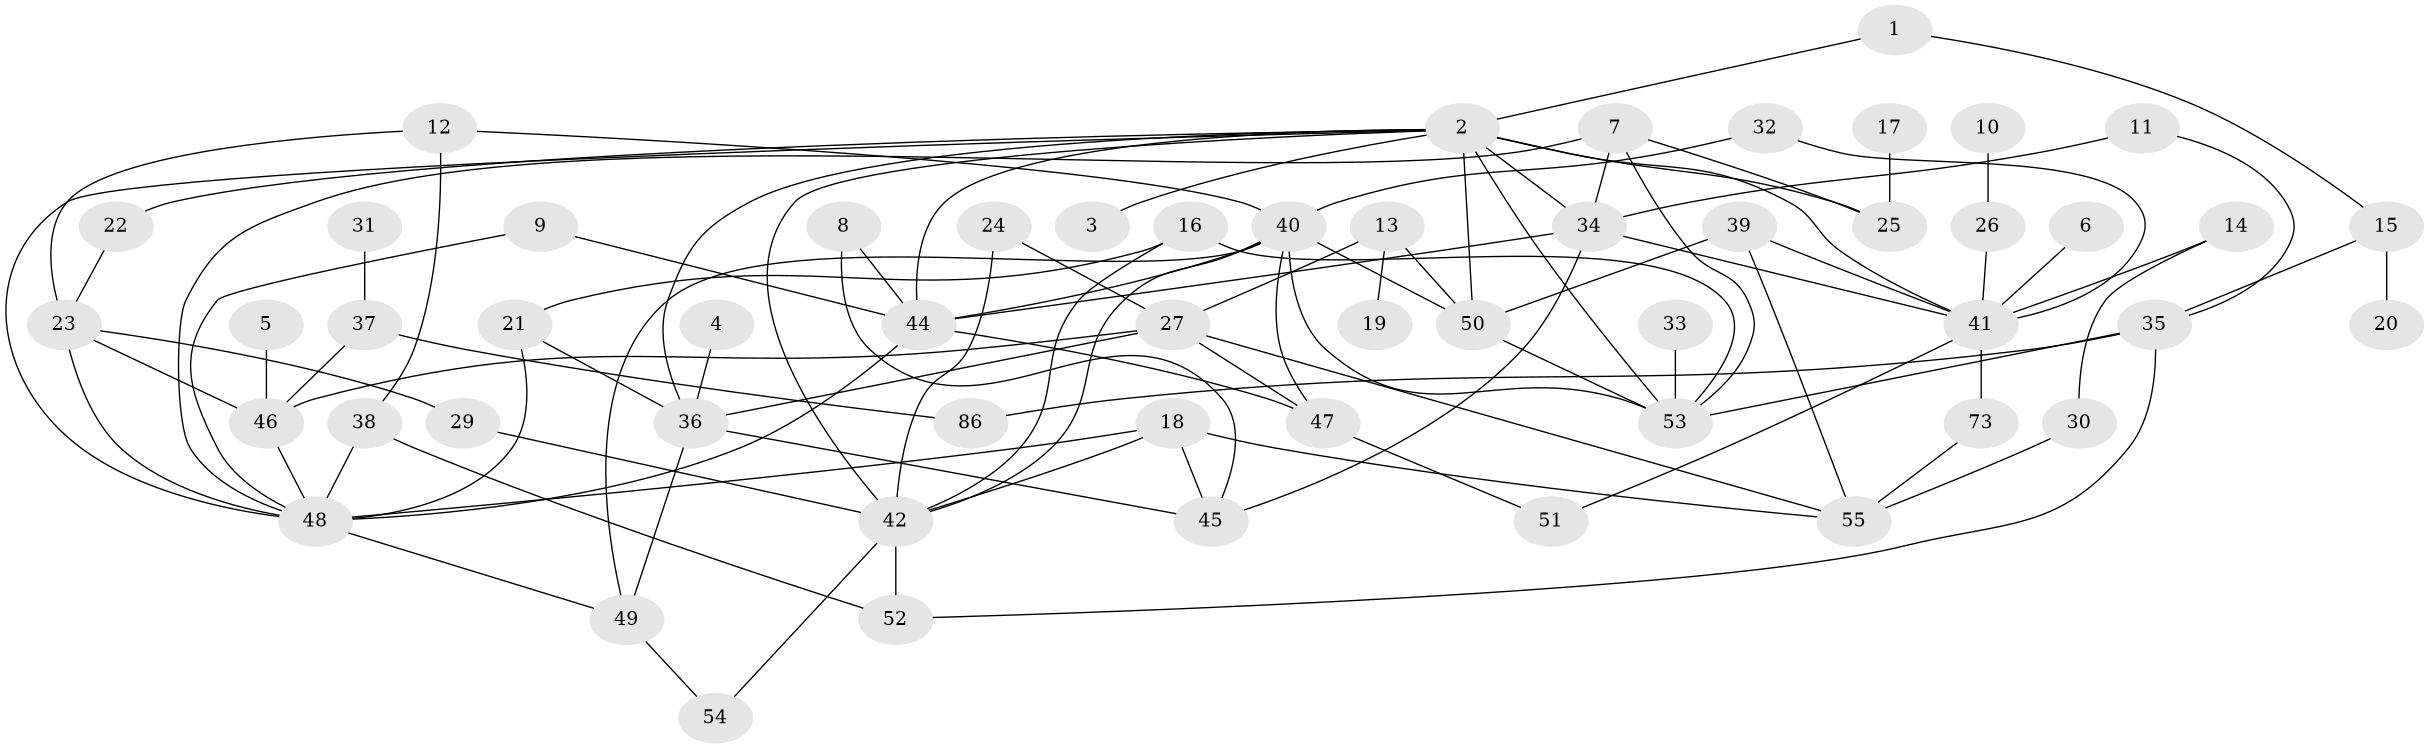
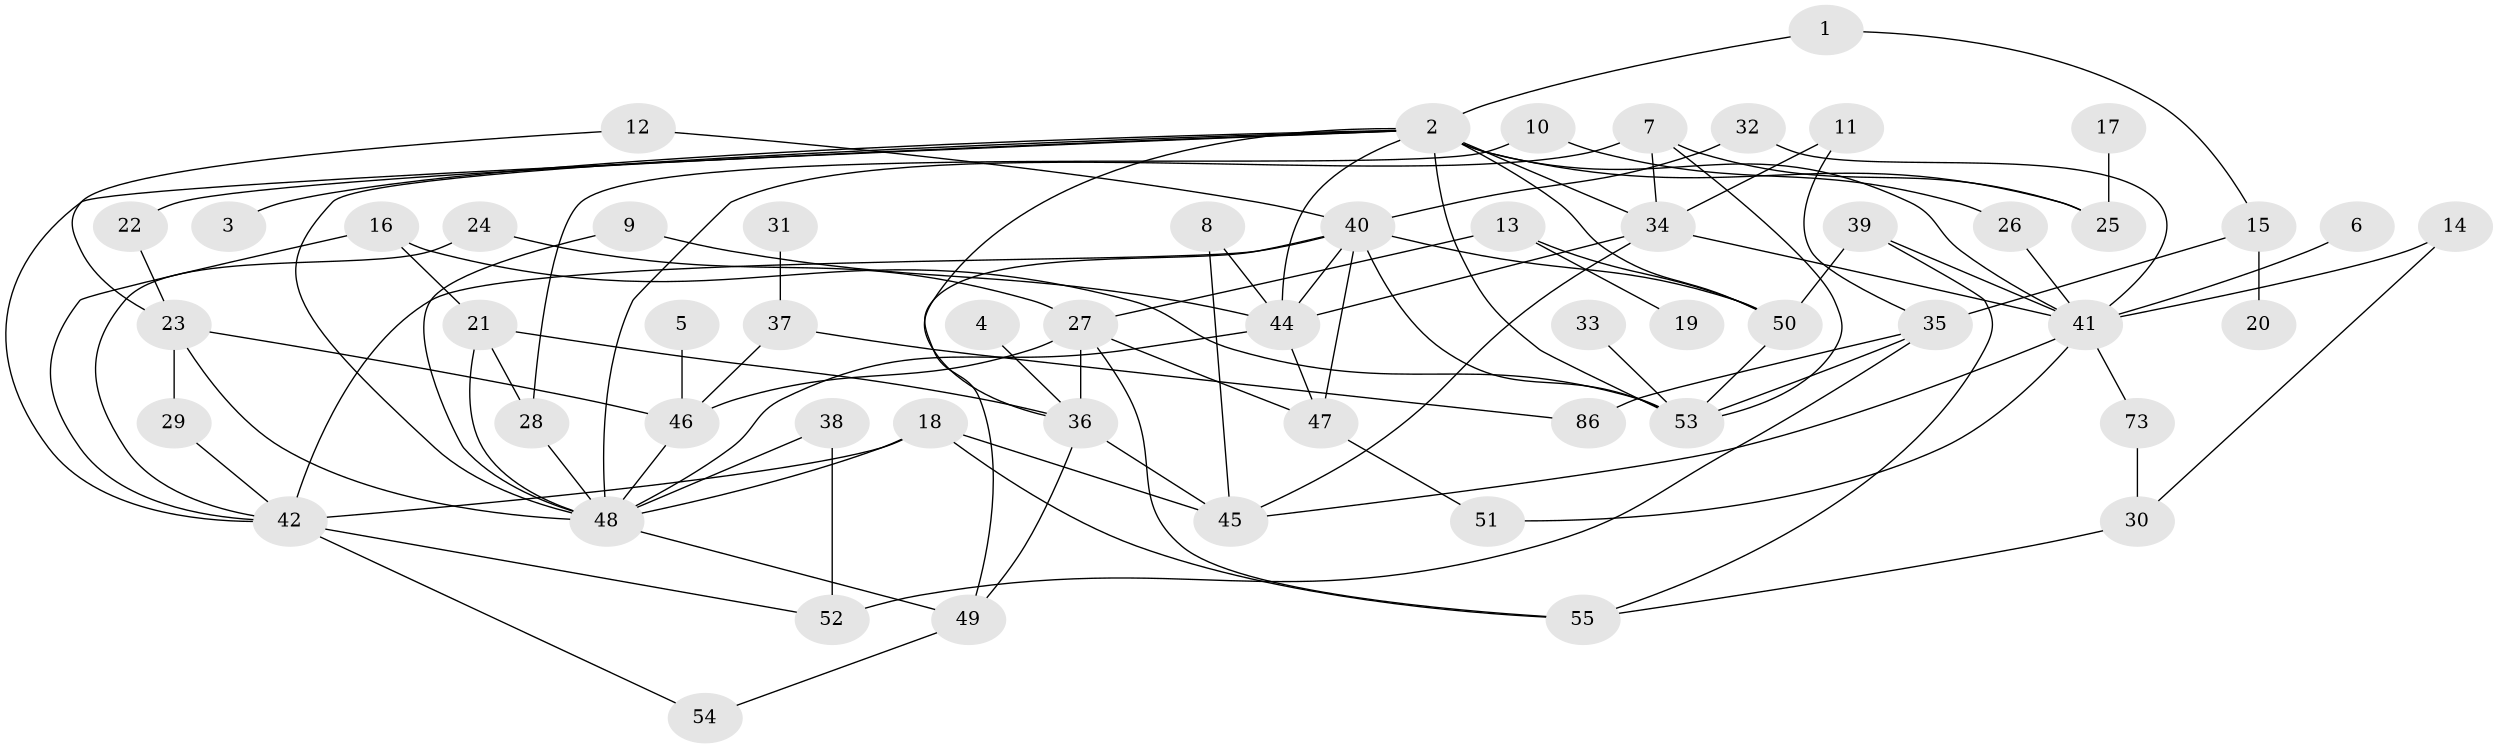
(431, 282) -> none
none -> (532, 423)
none -> (1669, 461)
(1918, 472) -> (2137, 473)
